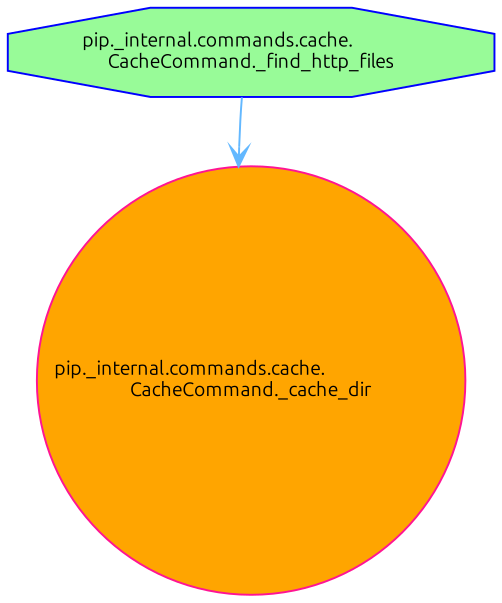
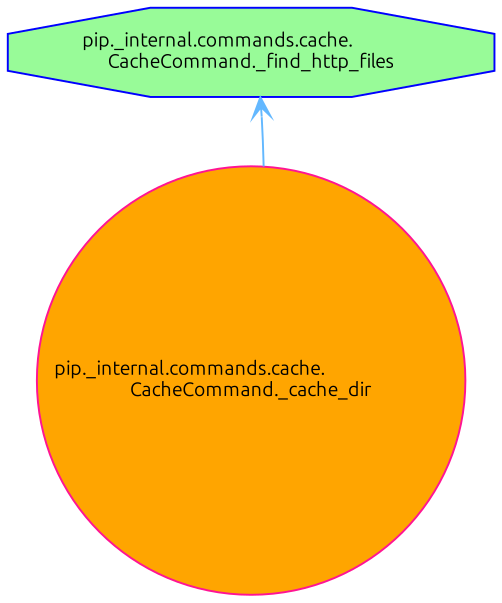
(240, 122) -> (263, 142)
